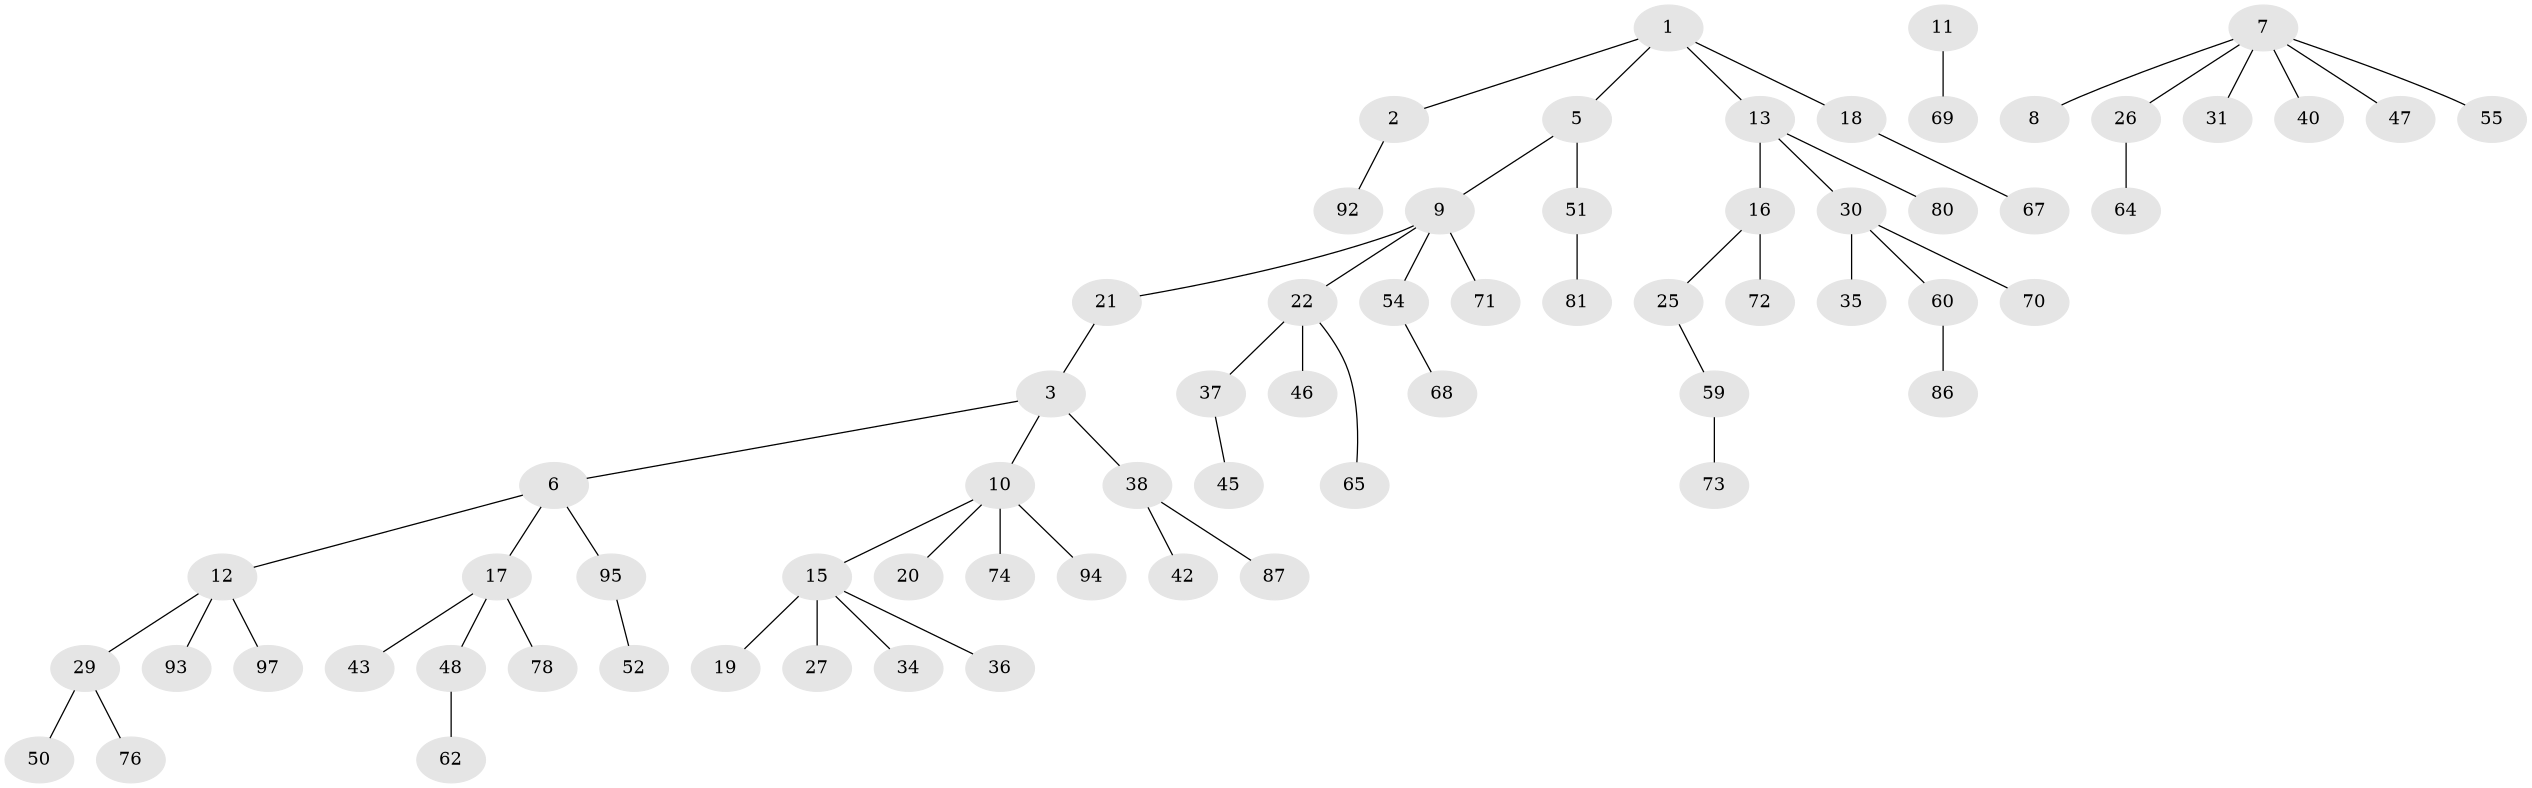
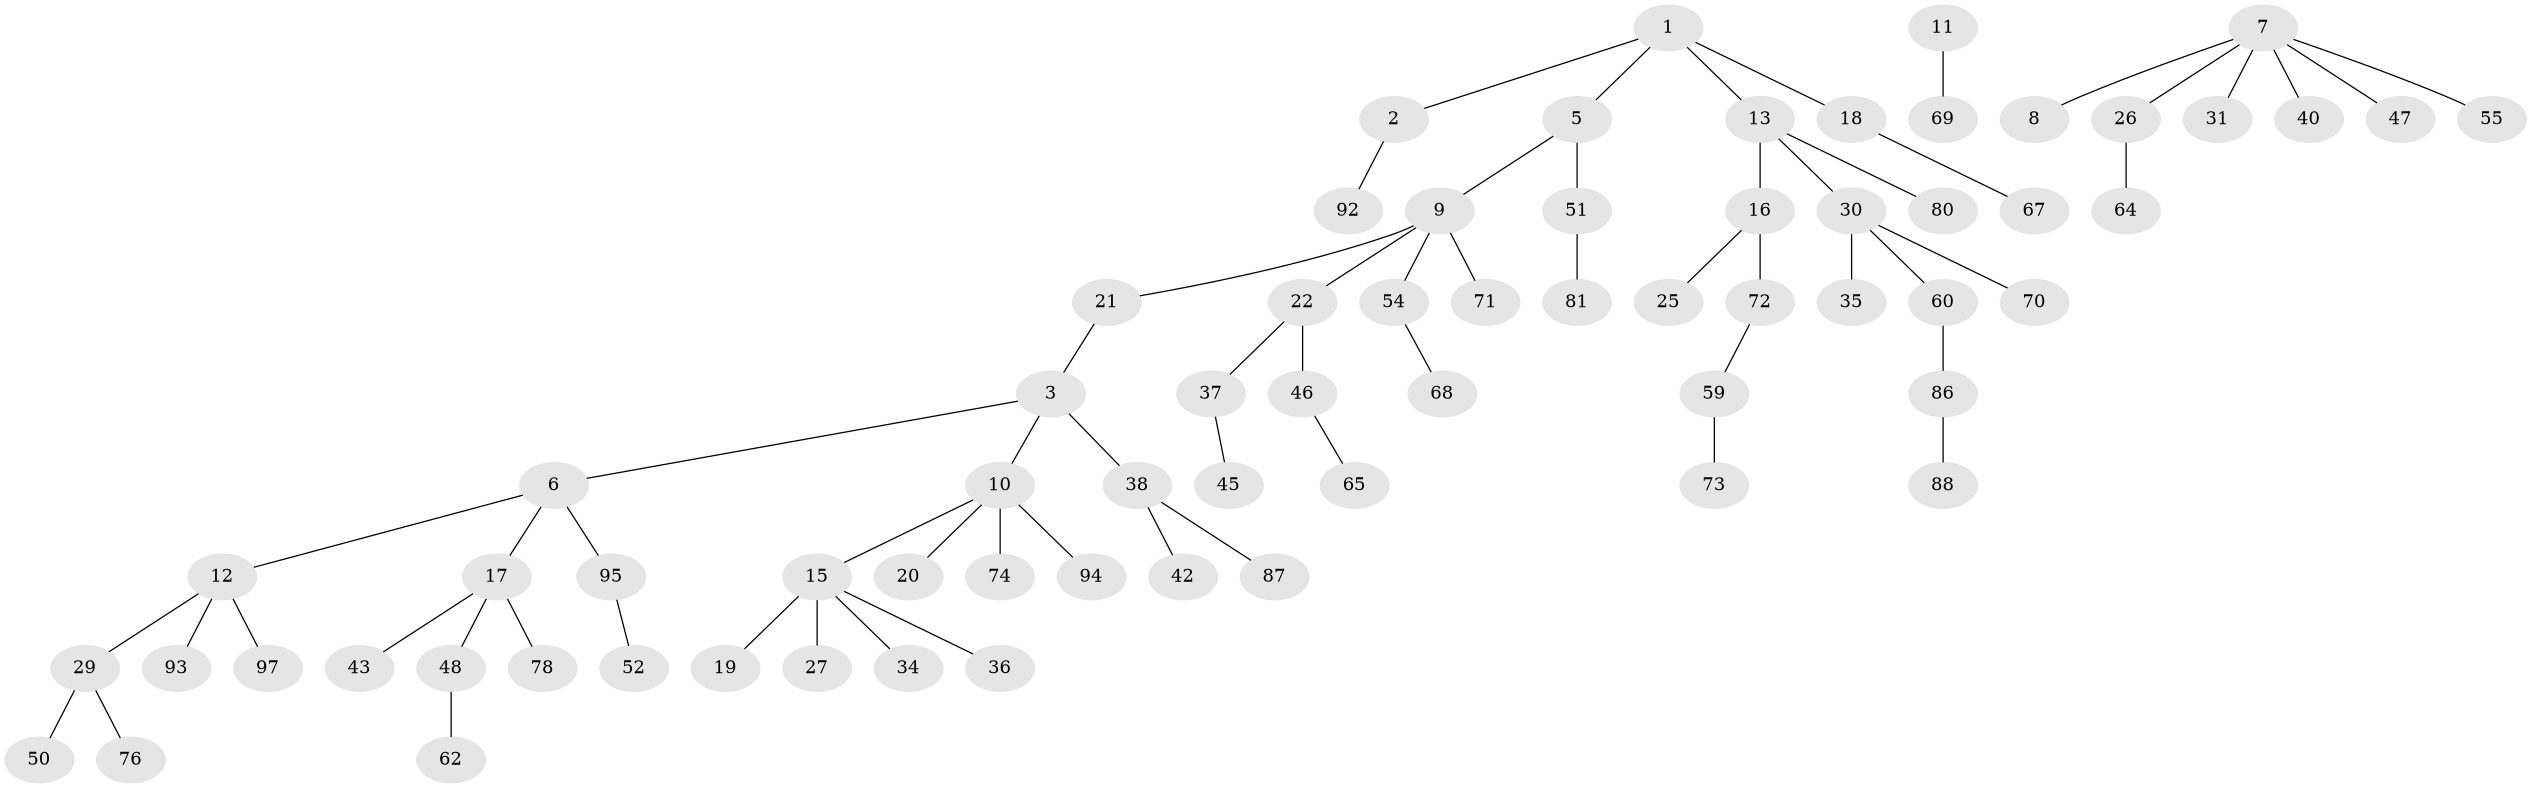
(1692, 348) -> (1737, 348)
(1353, 388) -> (1329, 440)
none -> (1943, 485)
